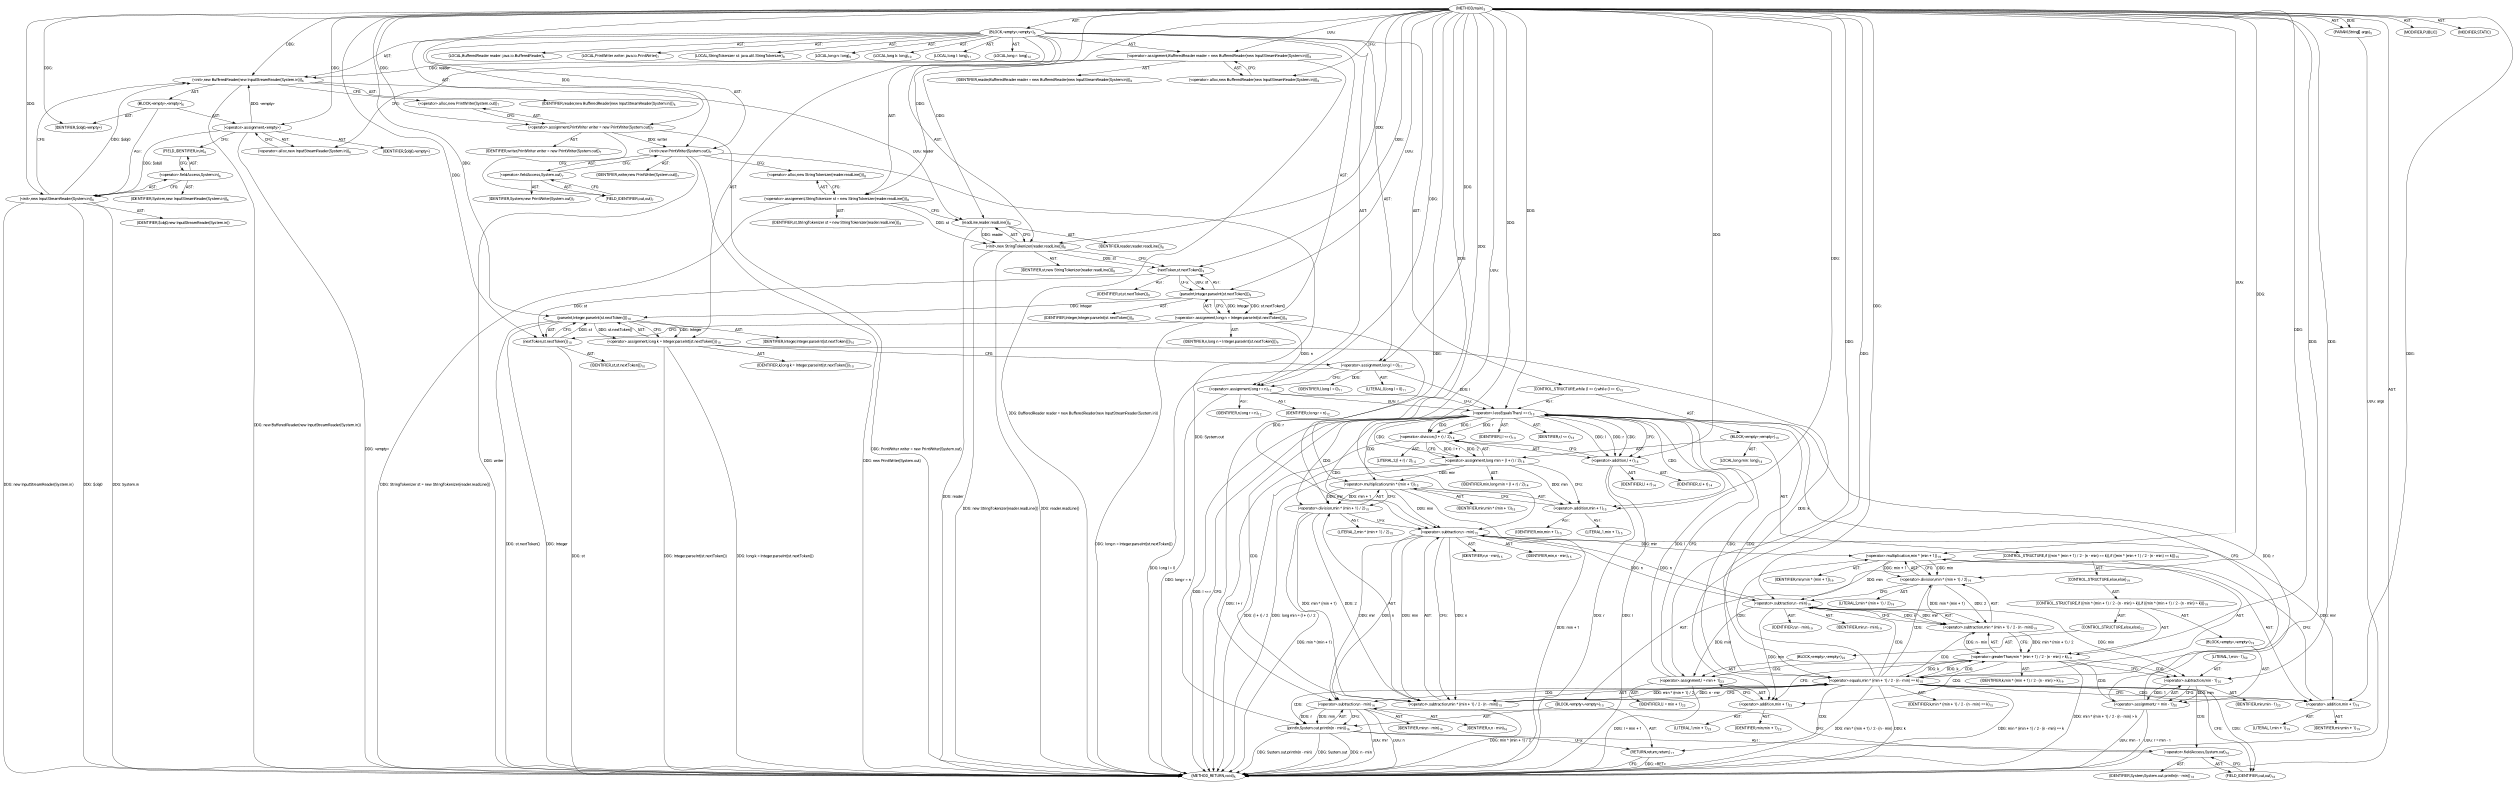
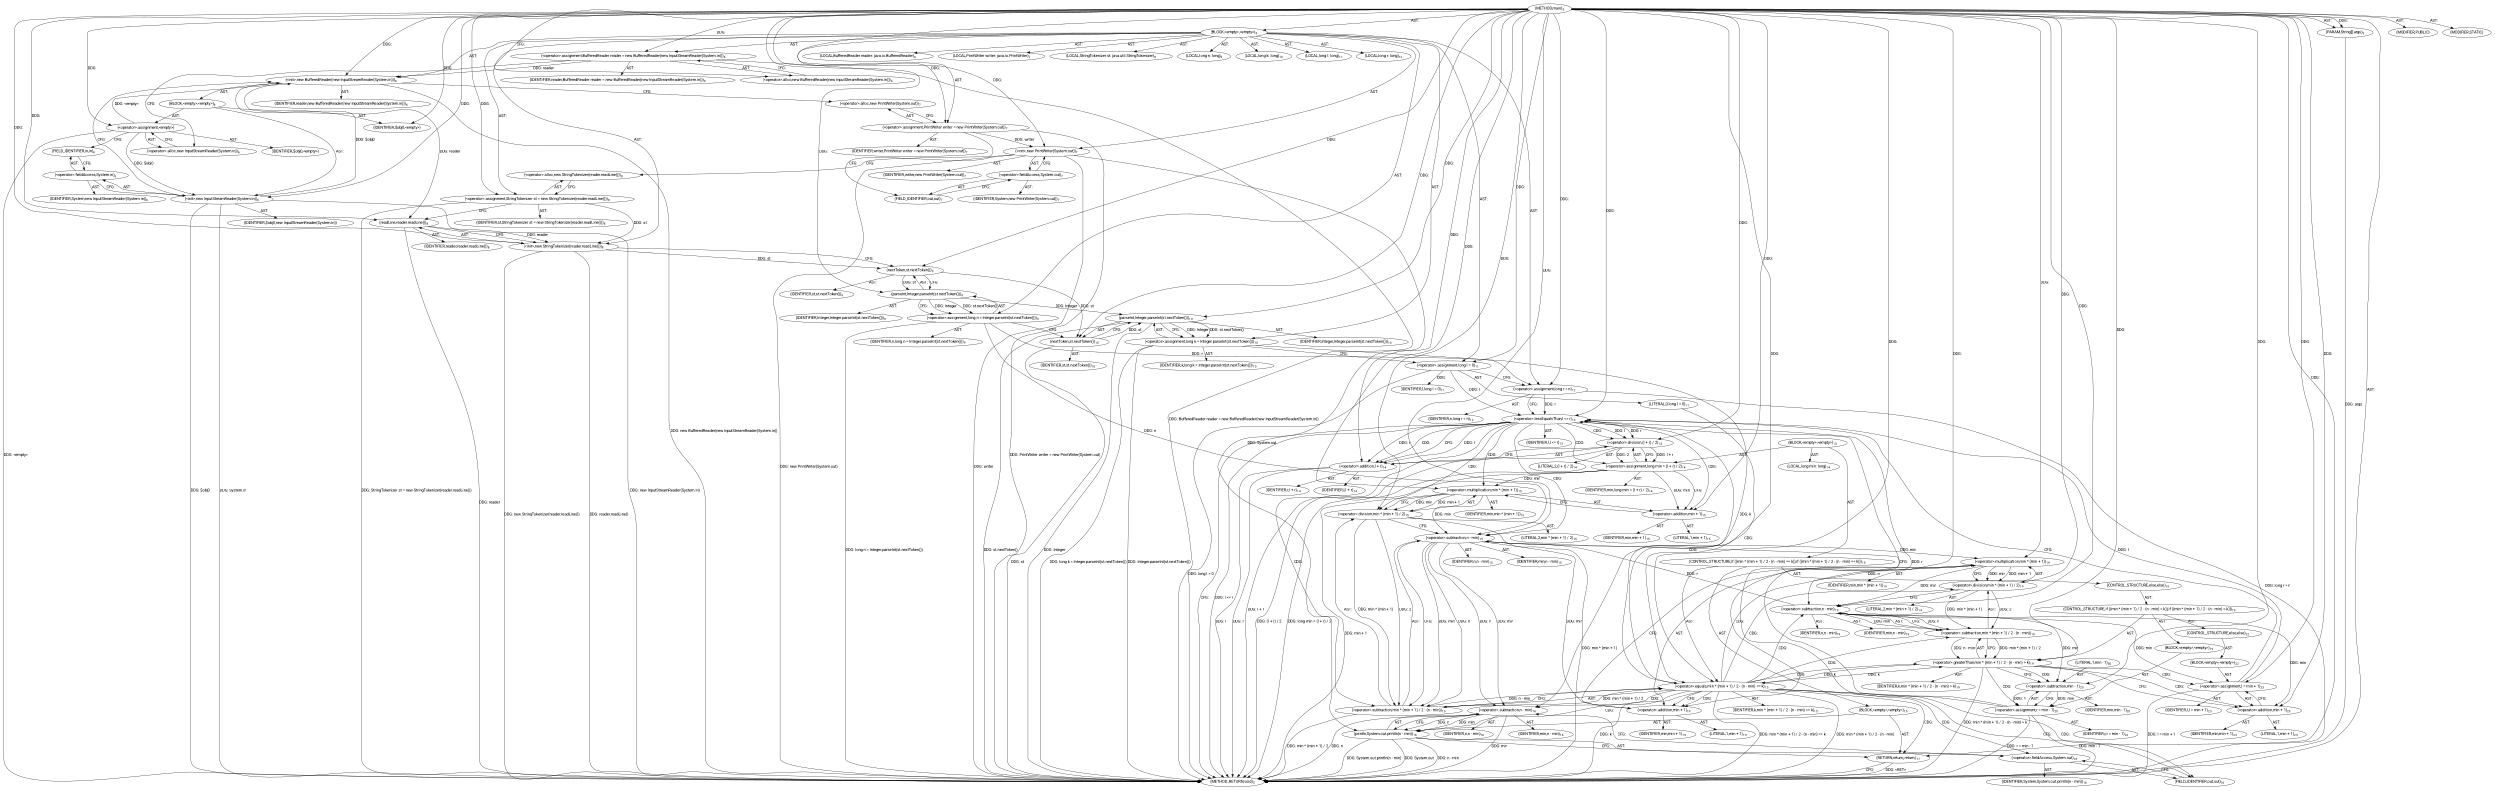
none -> (2289, 223)
(1068, 271) -> none
(1578, 390) -> none
(1308, 413) -> none
(1556, 437) -> none
(1751, 514) -> (1746, 531)
none -> (2106, 734)
